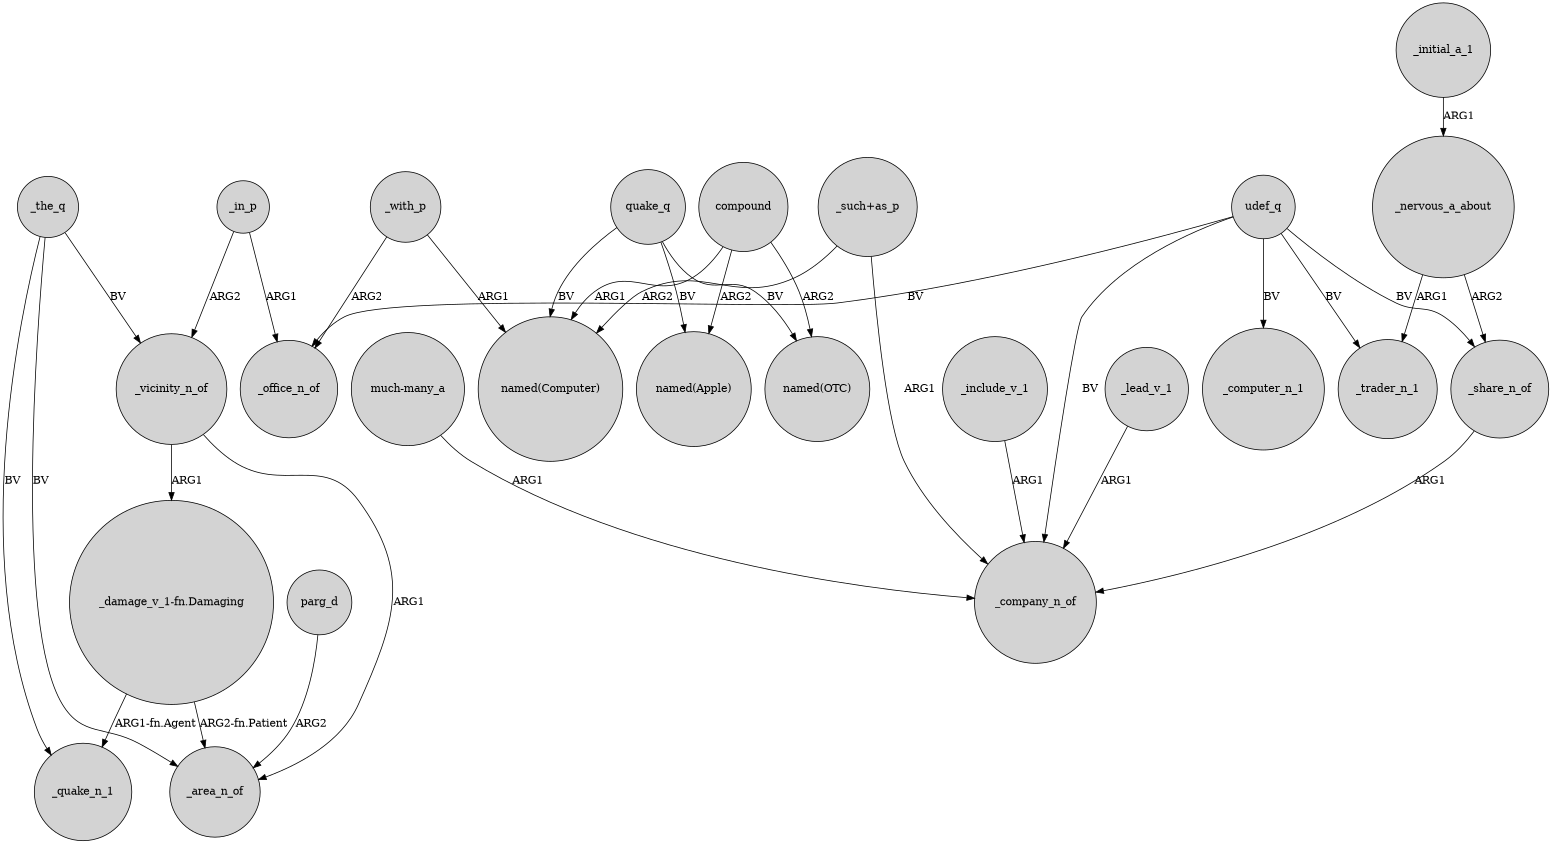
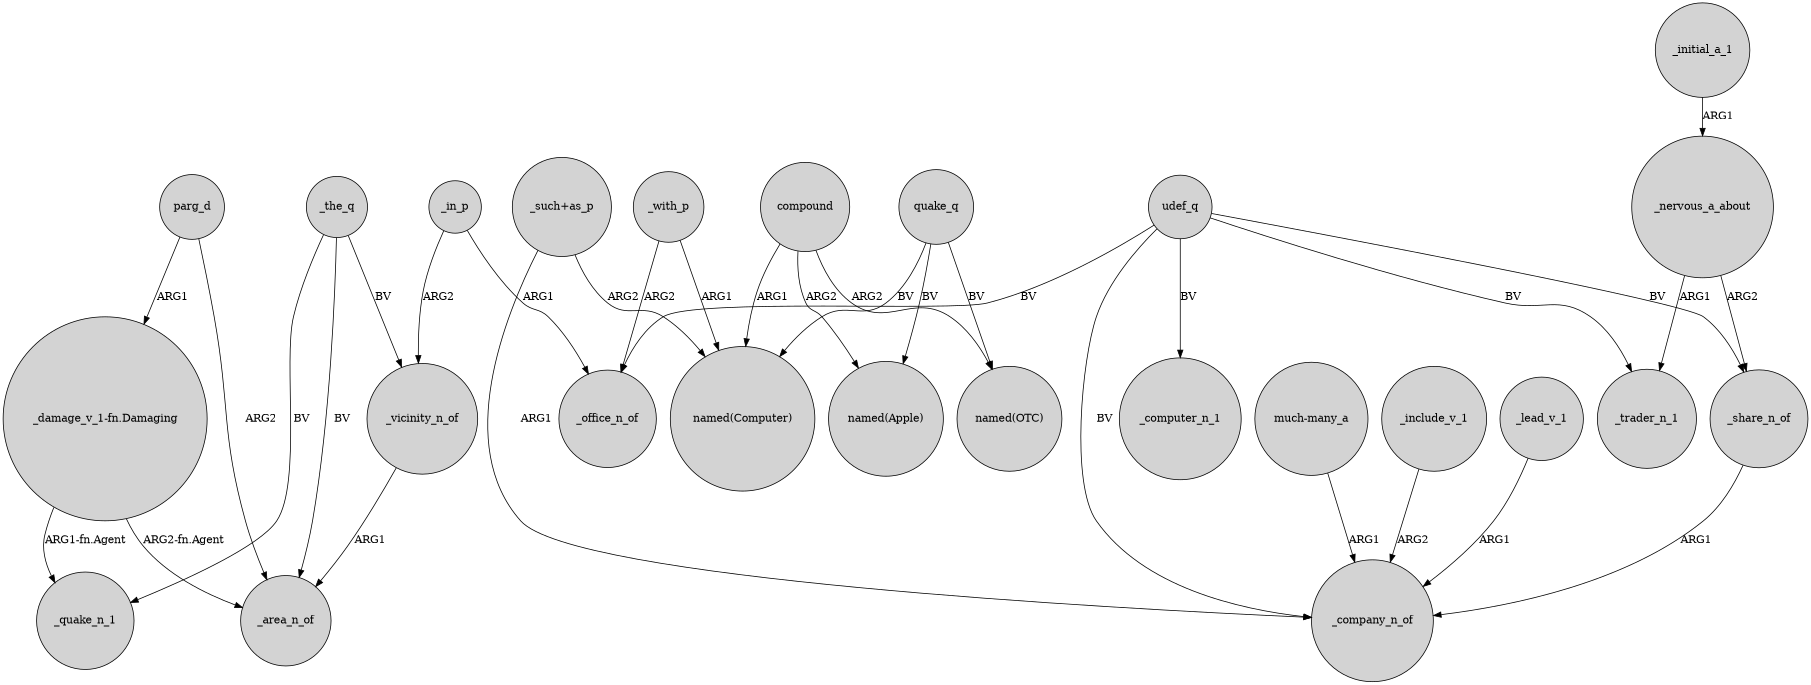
(172, 469) -> (163, 277)
(1028, 481) -> (1413, 540)
(244, 724) -> (184, 540)
